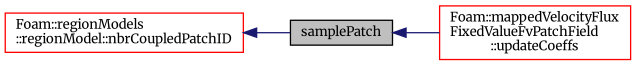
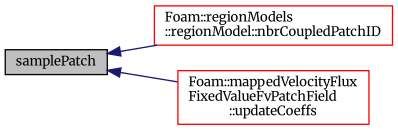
(273, 33) -> (139, 48)
